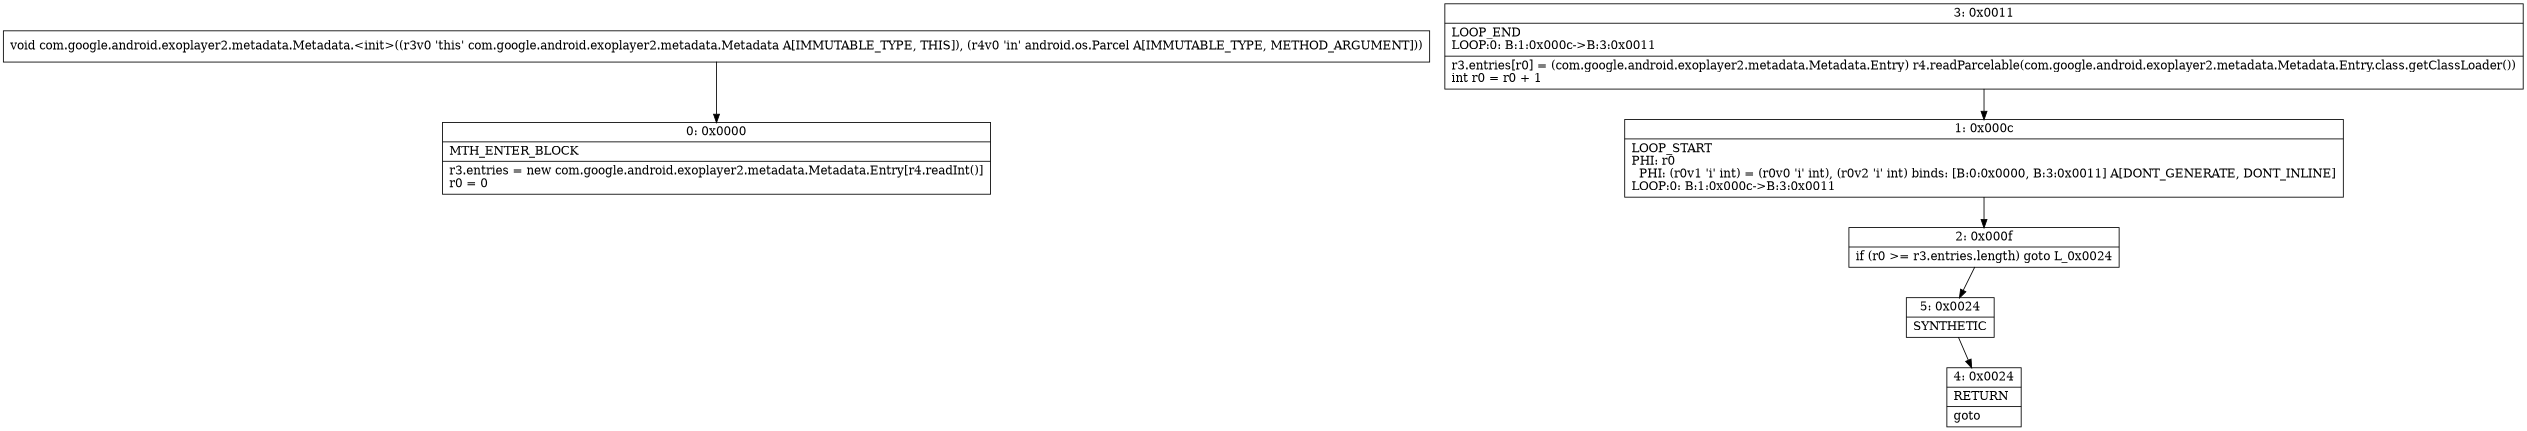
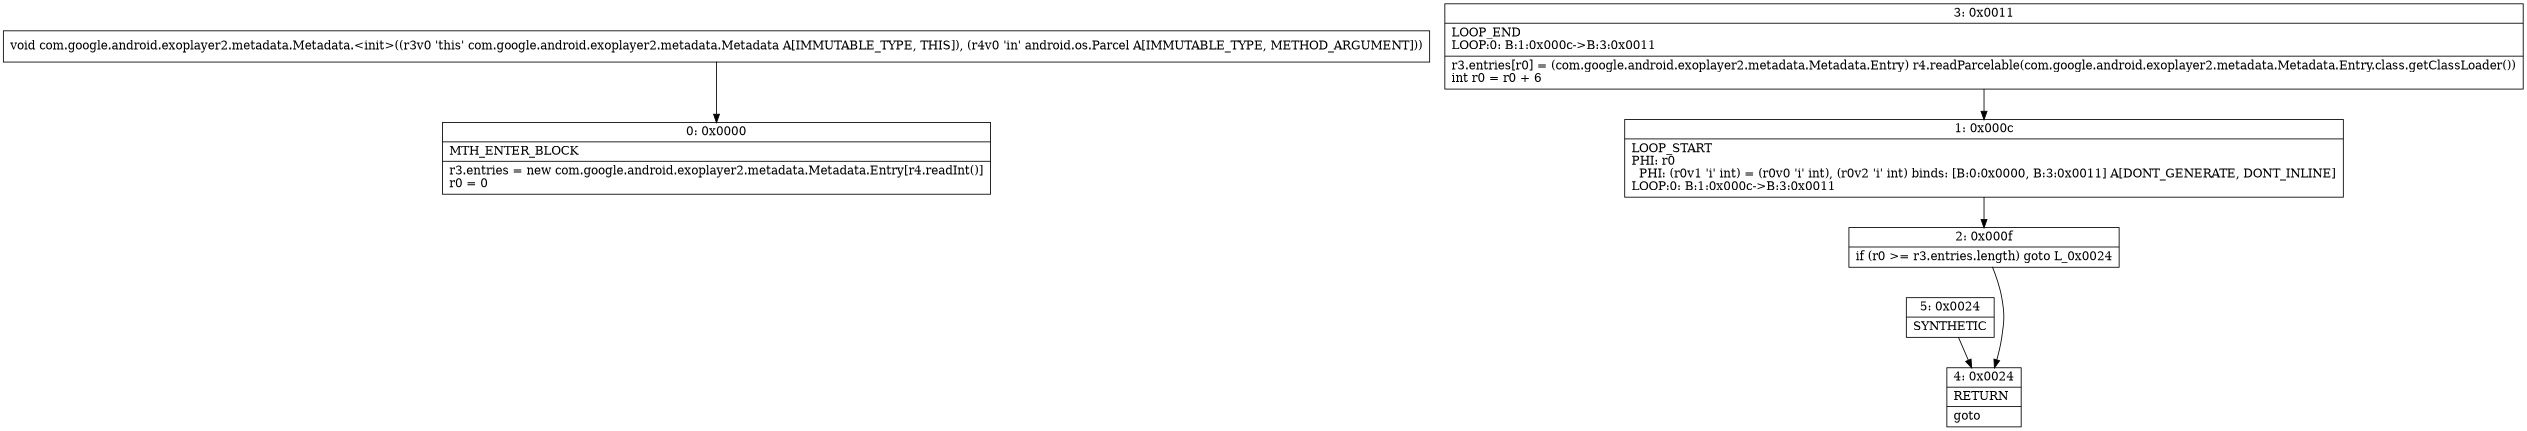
(1497, 79) -> (1497, 79)
(1969, 279) -> (2004, 313)
